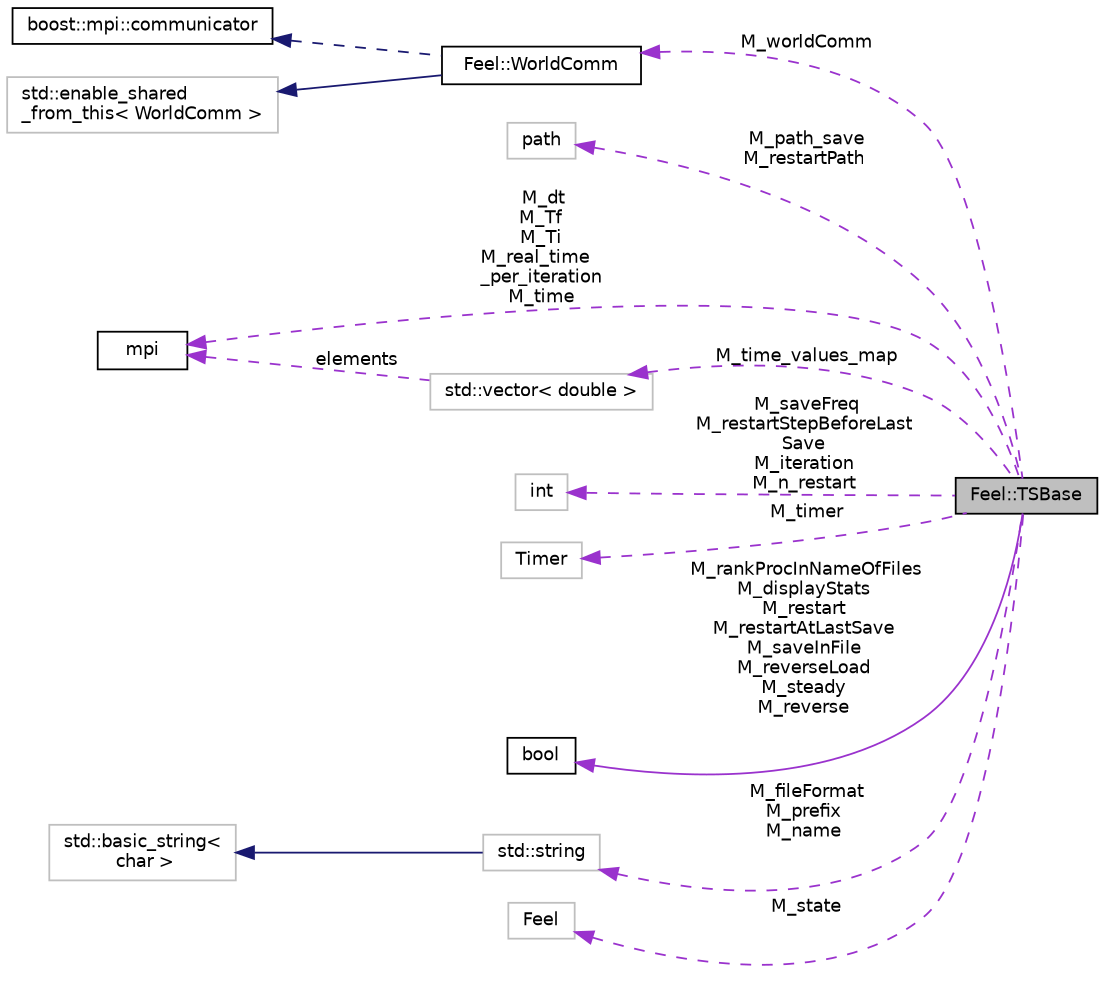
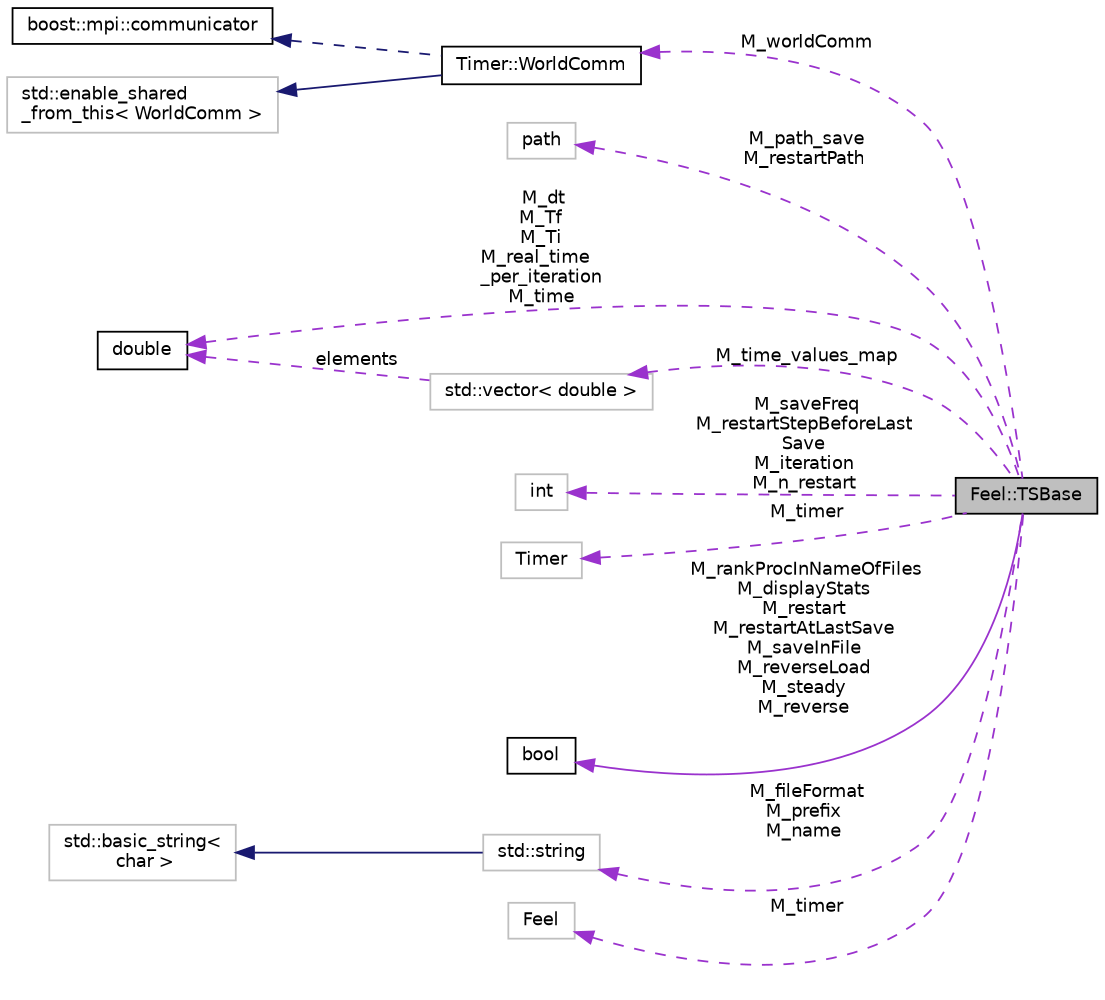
(542, 65) -> (542, 65)
(143, 351) -> (143, 351)
(804, 907) -> (804, 907)
